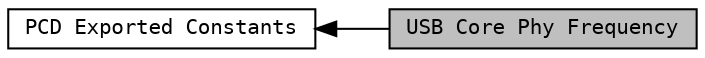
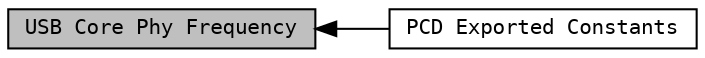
(363, 29) -> (363, 29)
